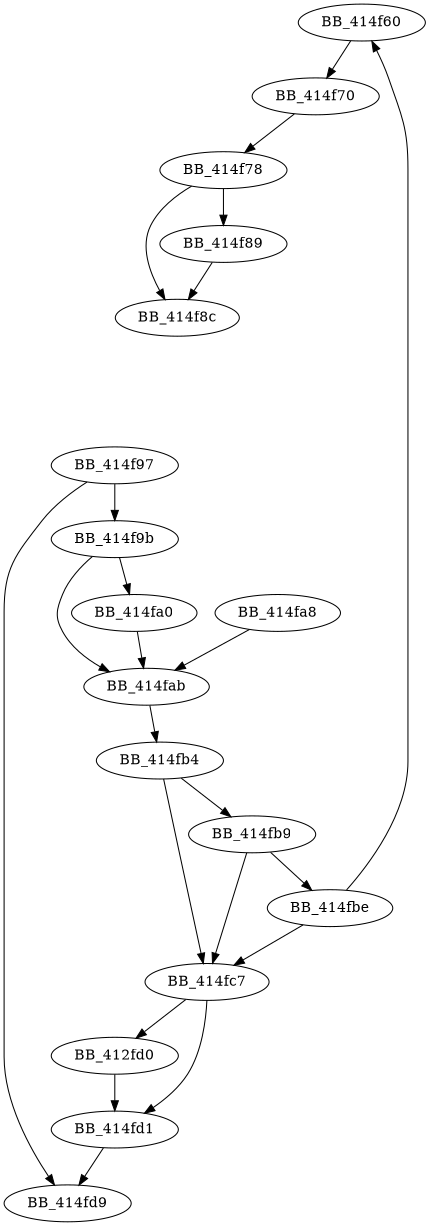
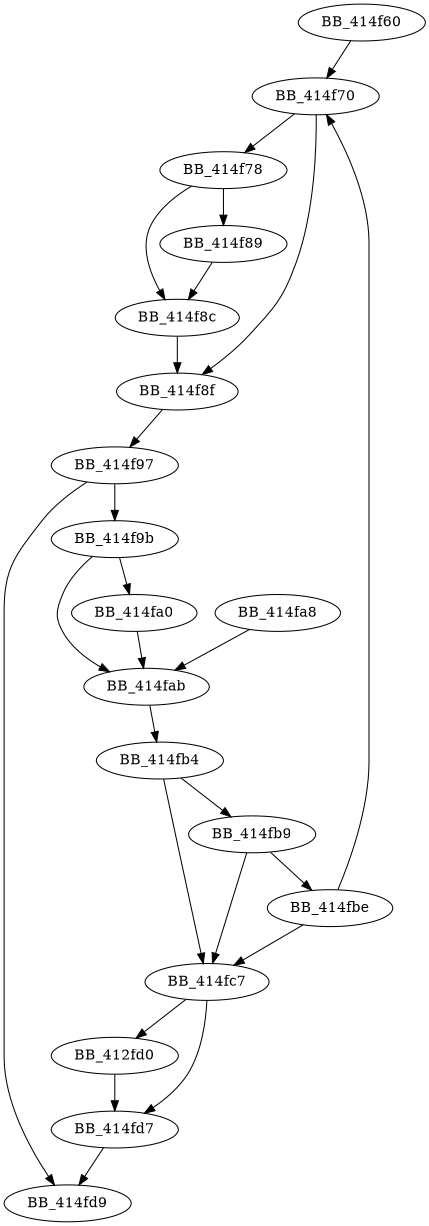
none -> (177, 392)
(408, 476) -> (369, 506)
(115, 1130) -> (115, 1130)
